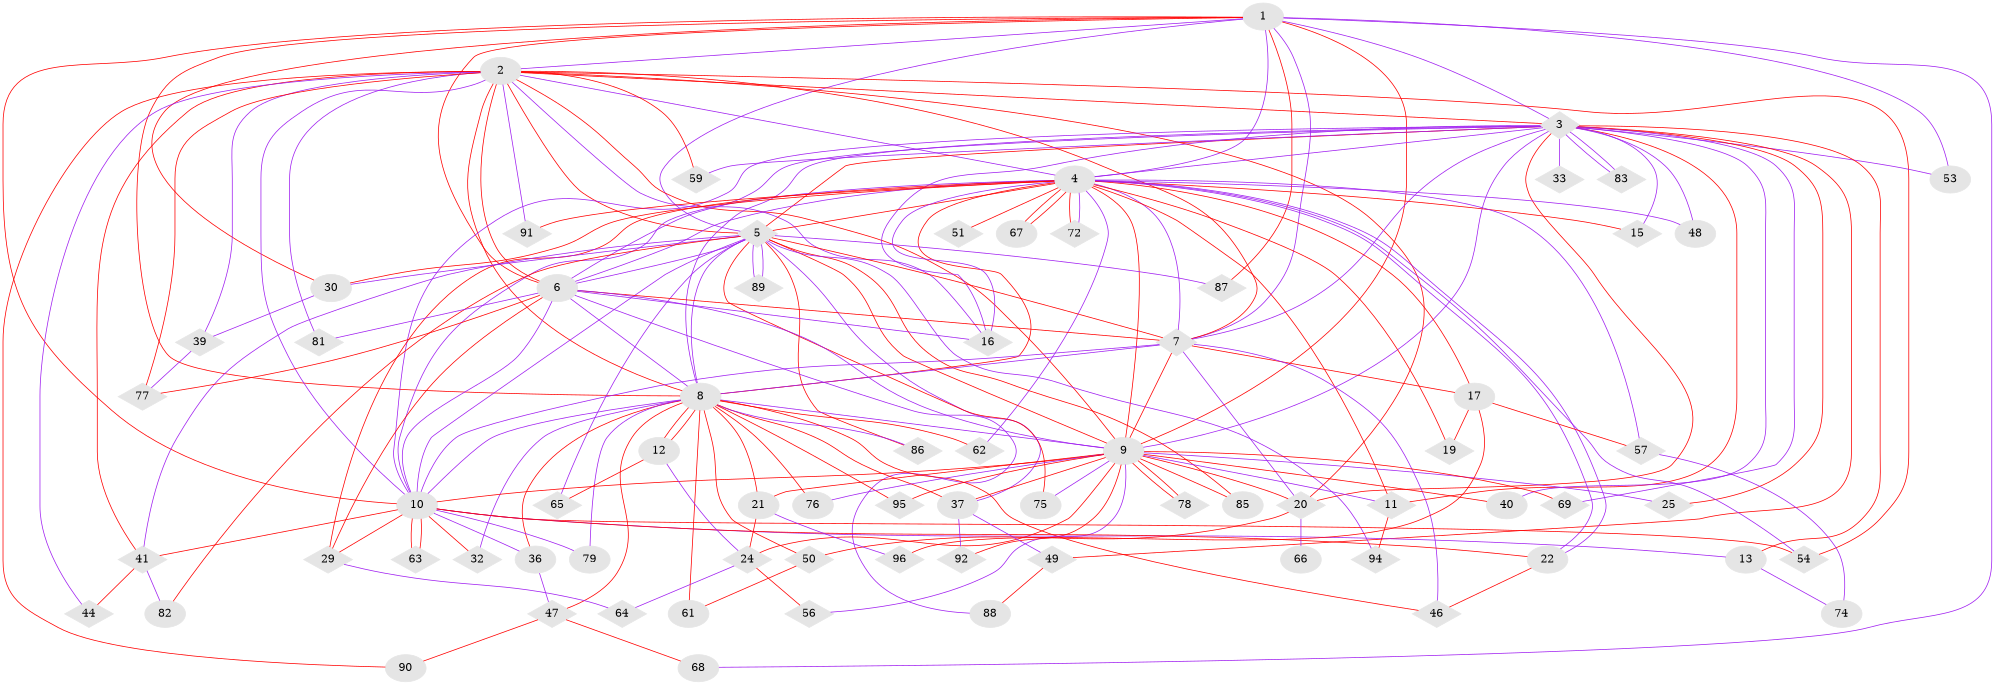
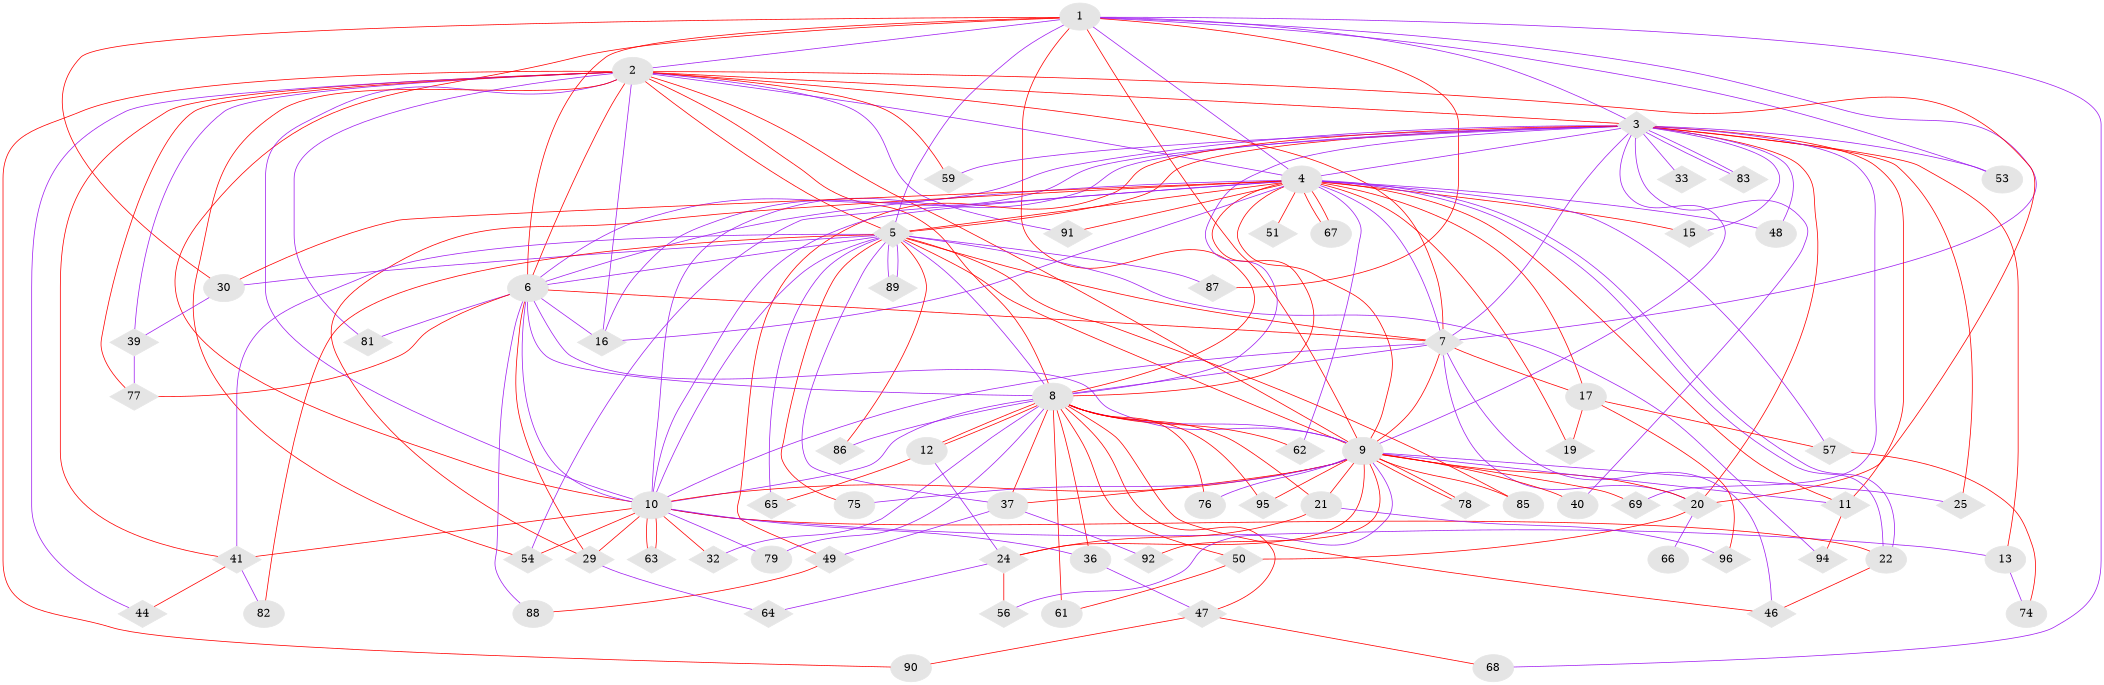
(1075, 234) -> none
(1780, 498) -> (1982, 486)
